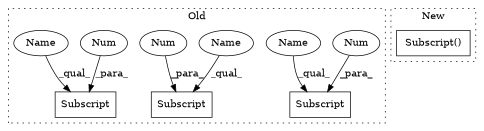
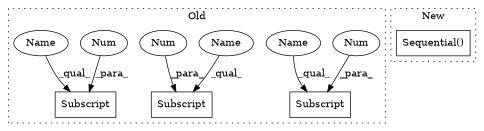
(433, 43) -> (433, 43)
